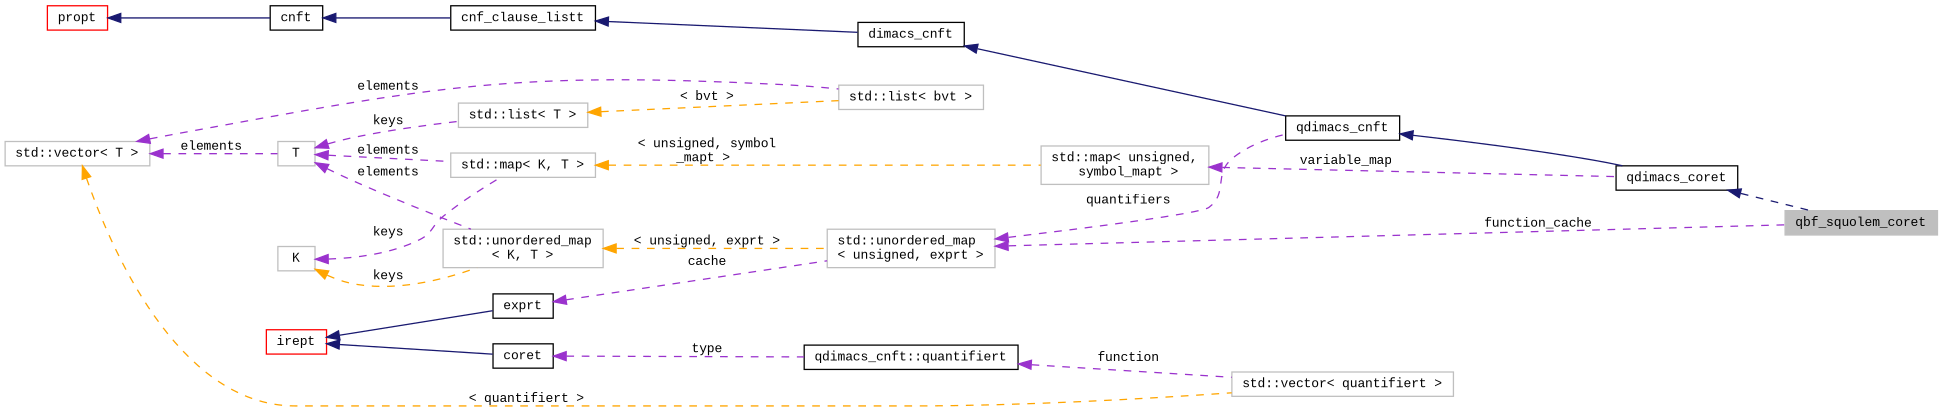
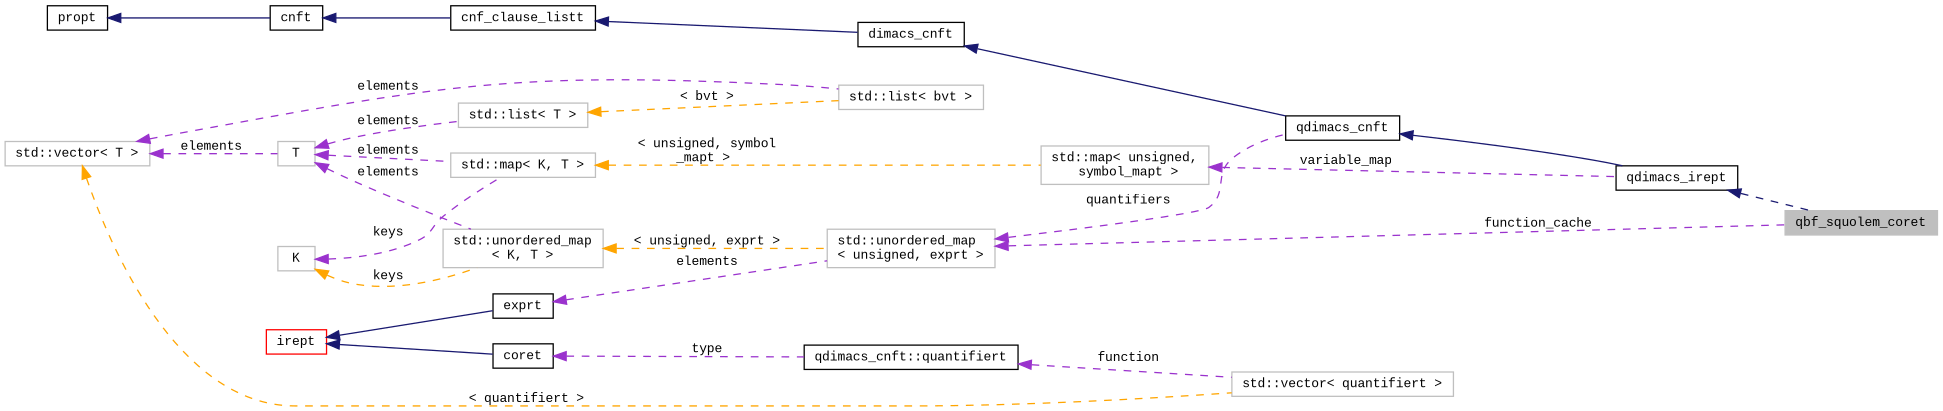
(77, 18) -> (77, 18)
(385, 121) -> (385, 121)
(1677, 178) -> (1677, 178)
(704, 262) -> (704, 262)
